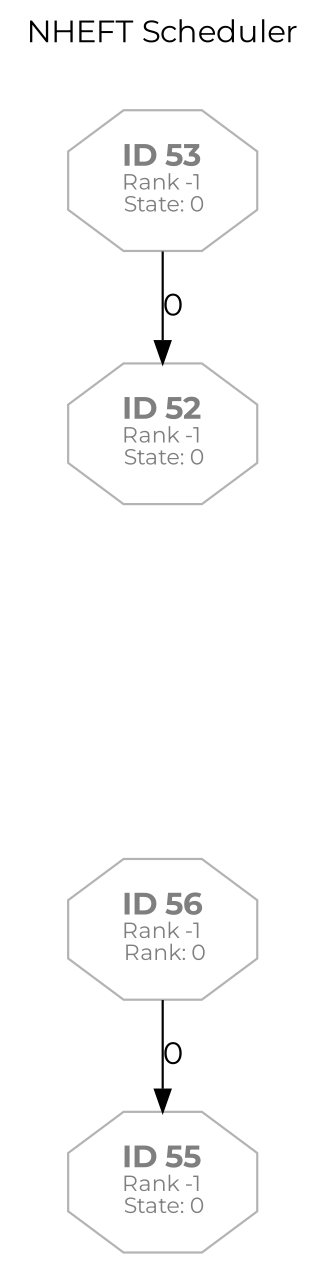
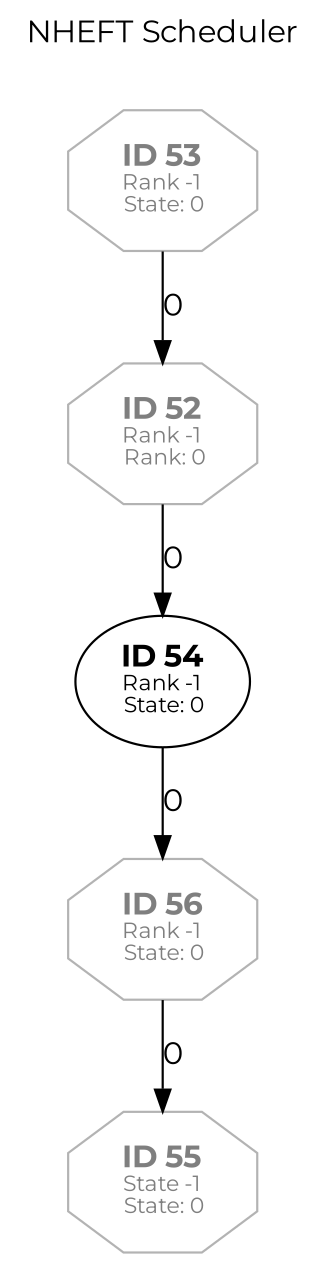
(163, 458) -> (163, 458)
none -> (163, 682)
(163, 954) -> (163, 954)
(163, 1184) -> (163, 1184)
